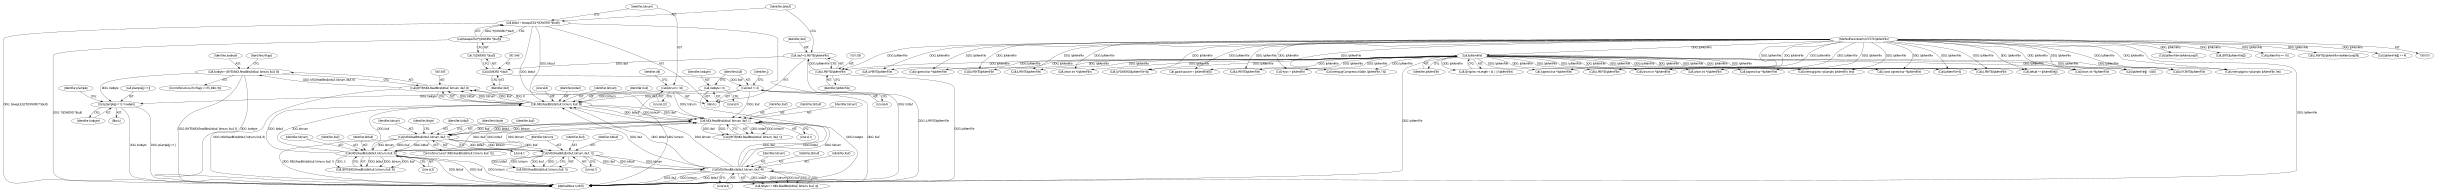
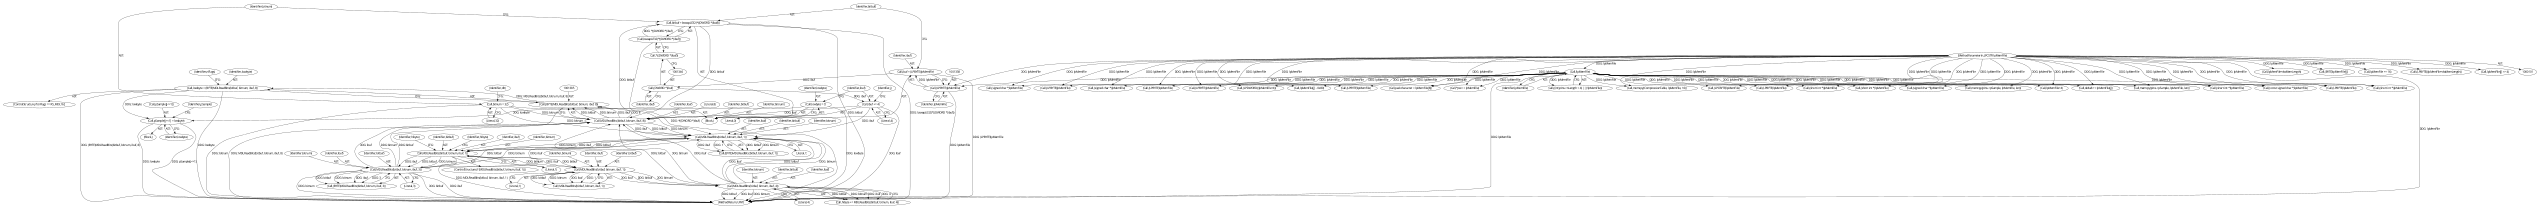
(483, 64) -> (670, 63)
